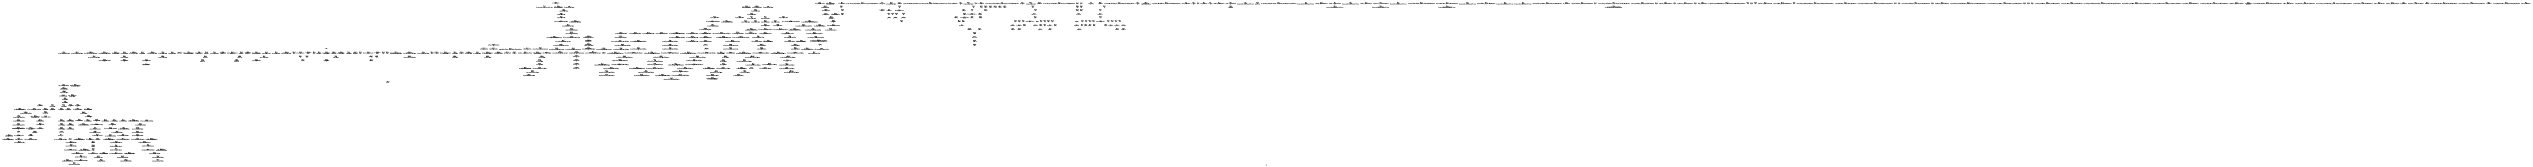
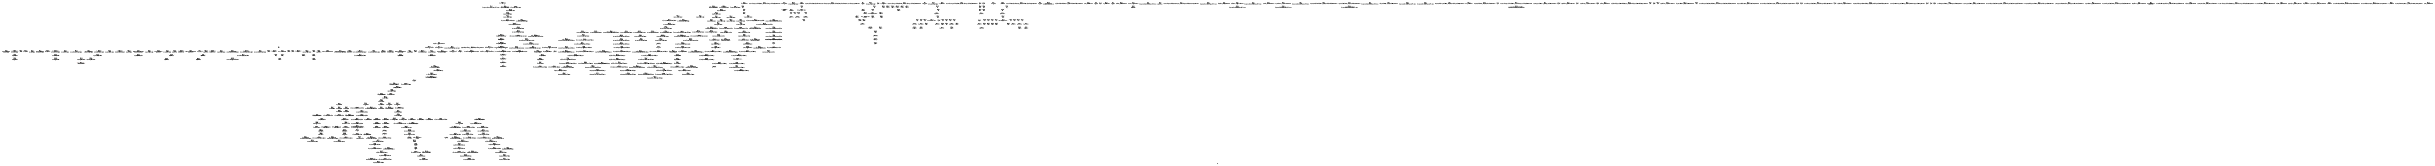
none -> (346, 111)
